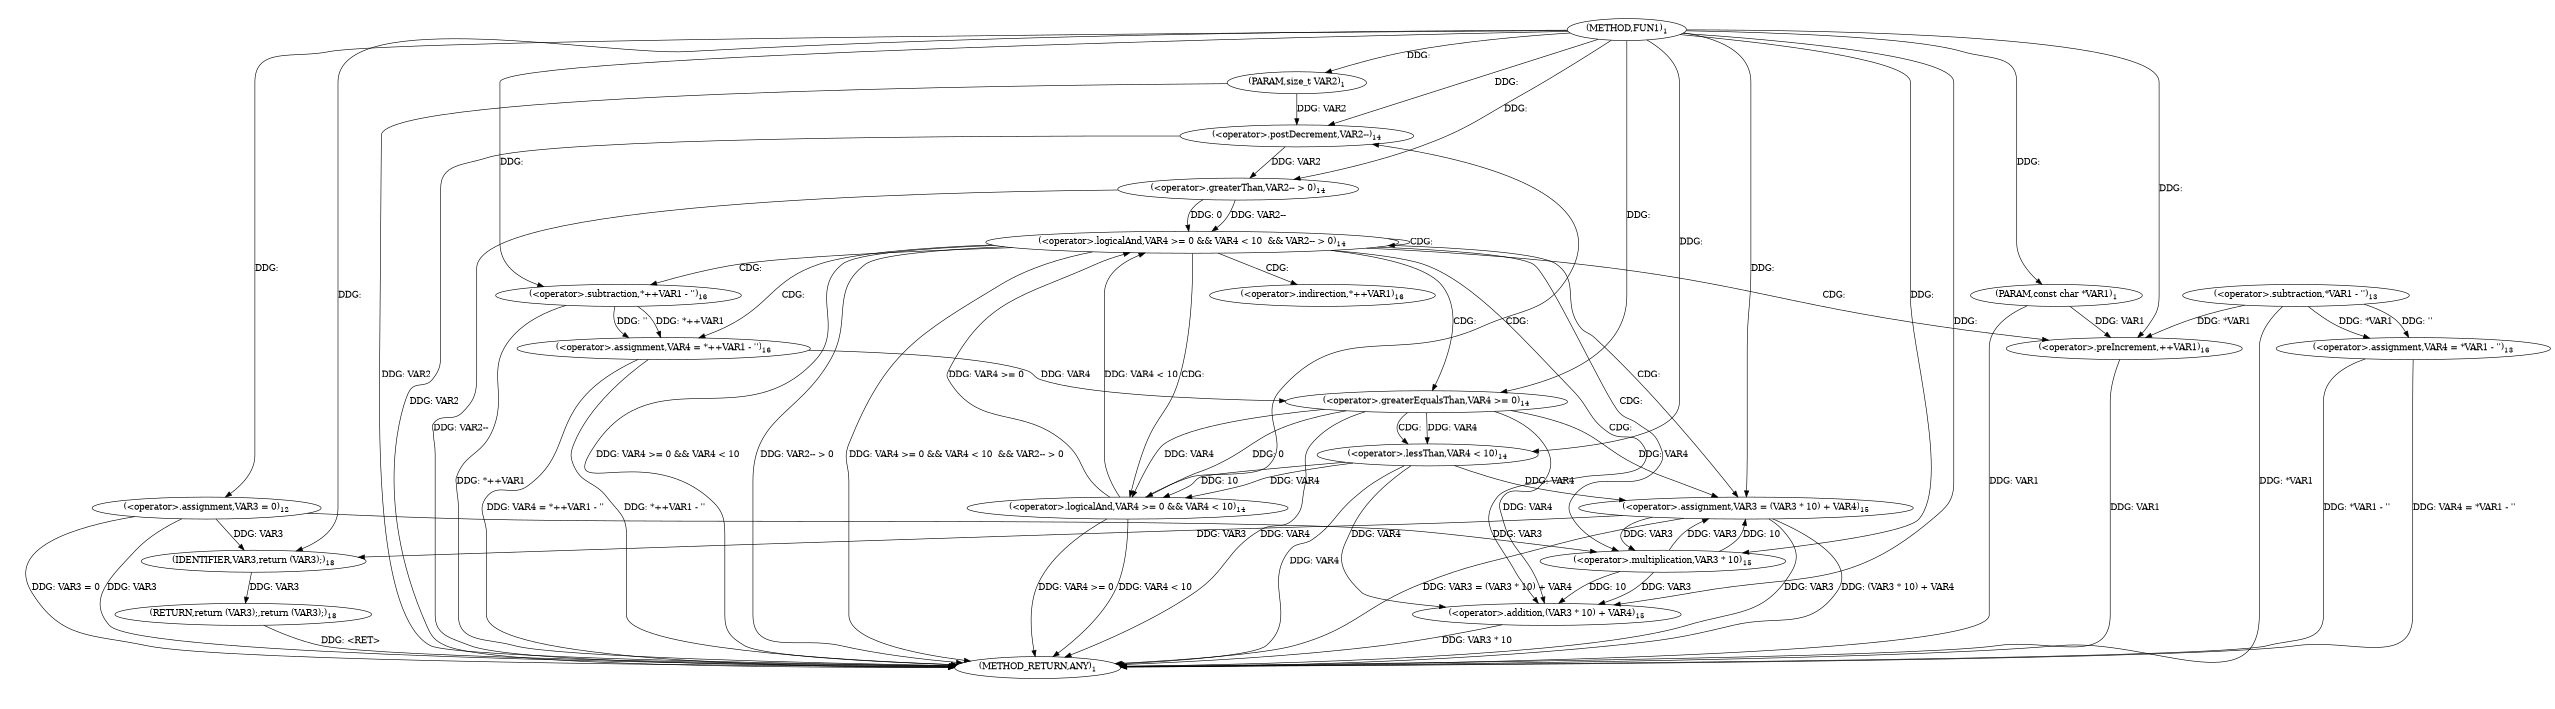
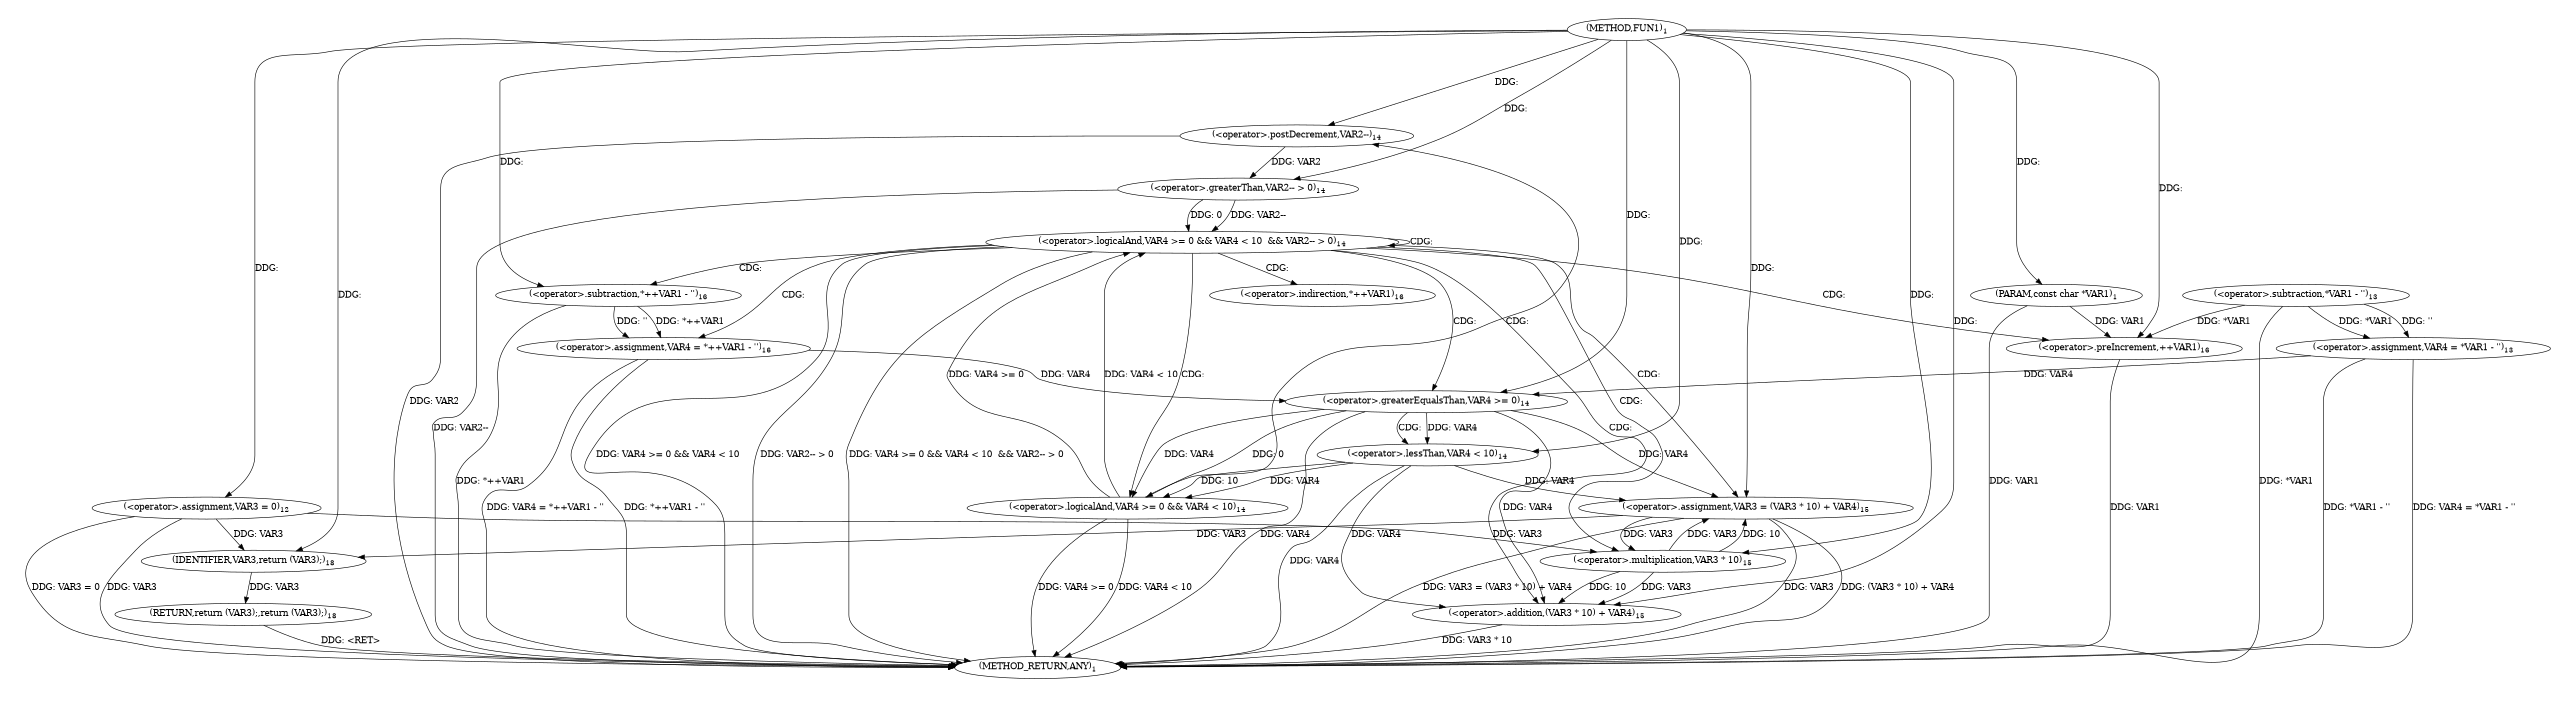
(1297, 83) -> none
none -> (1925, 375)
